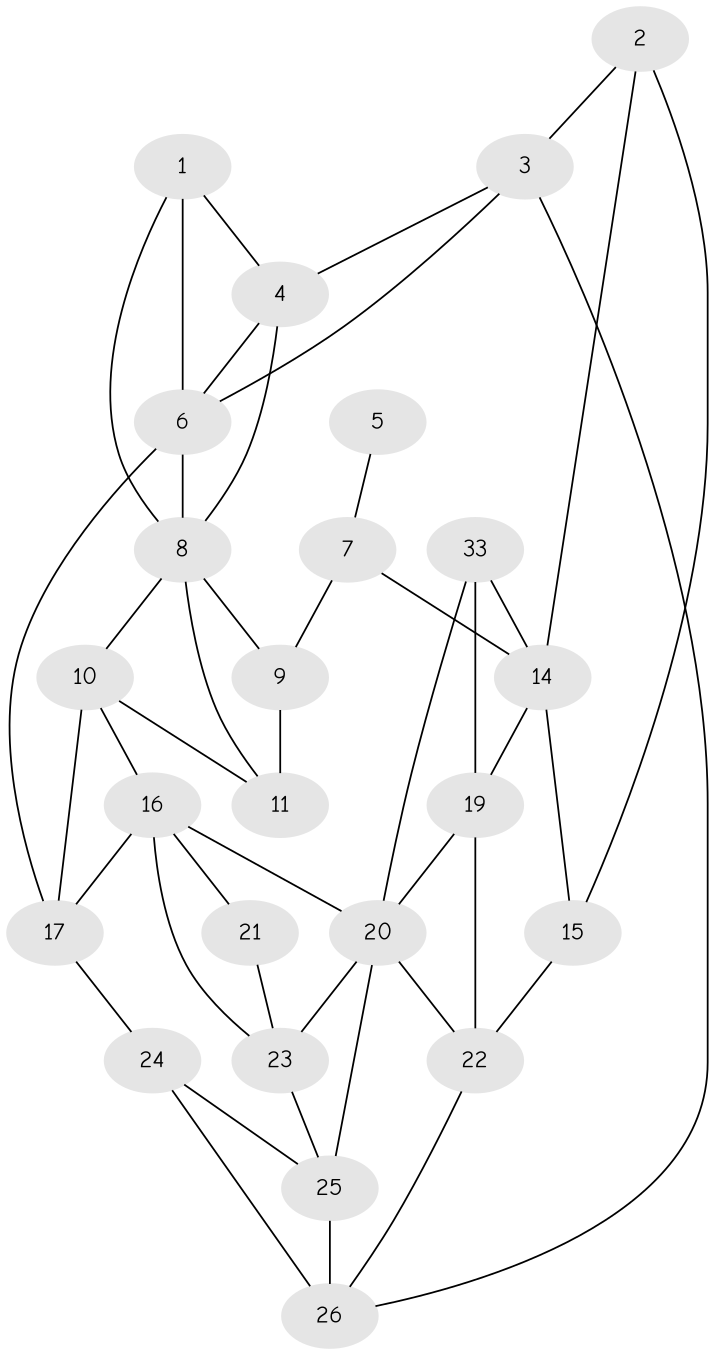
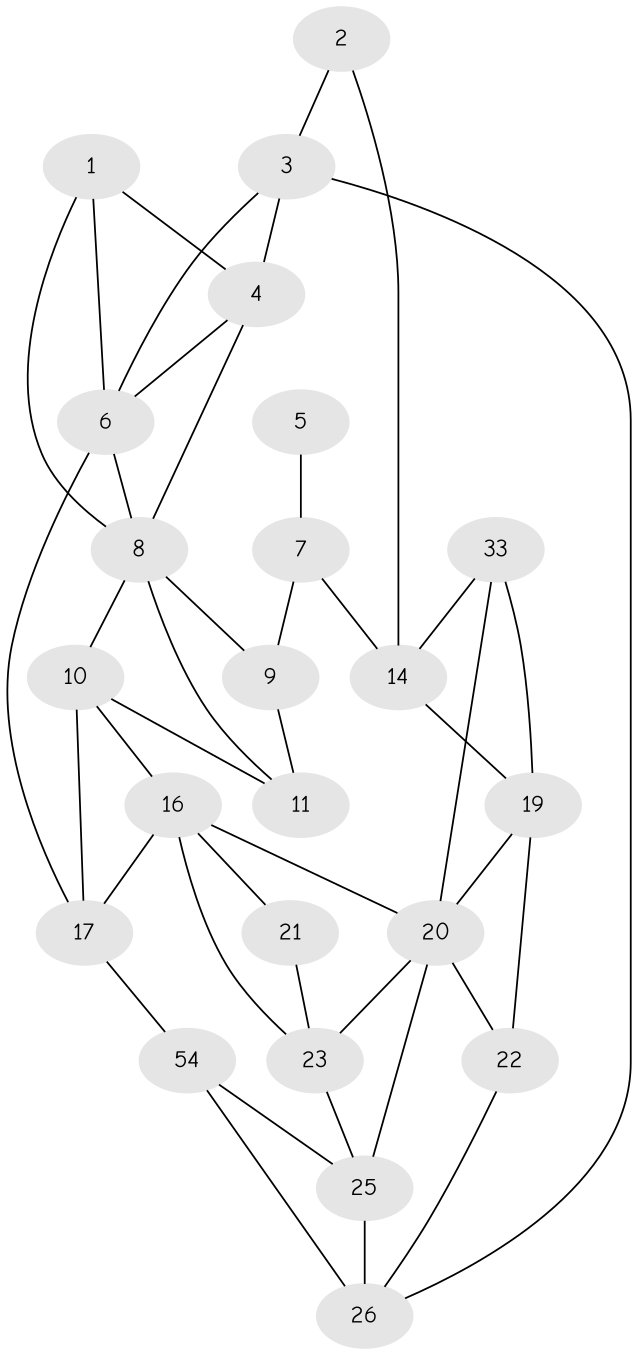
(573, 933) -> none
(153, 1061) -> (187, 1061)
